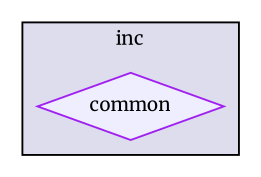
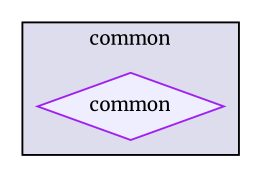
(131, 40) -> (131, 40)
